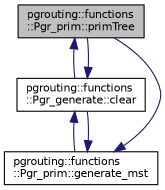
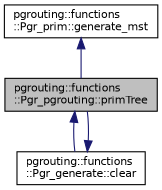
(81, 21) -> (81, 95)
(88, 126) -> none
(74, 137) -> none
